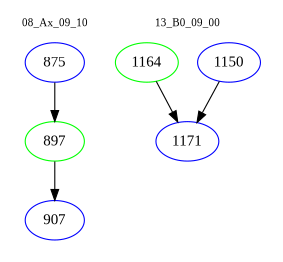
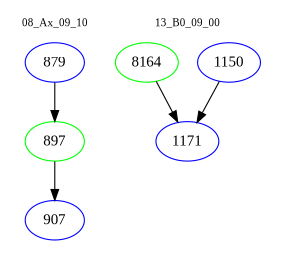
(55, 62) -> (55, 62)
(147, 62) -> (147, 62)
